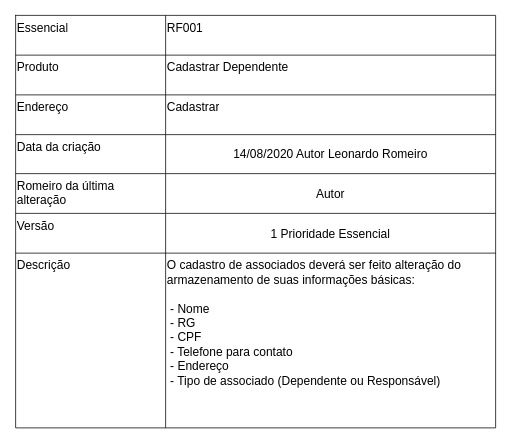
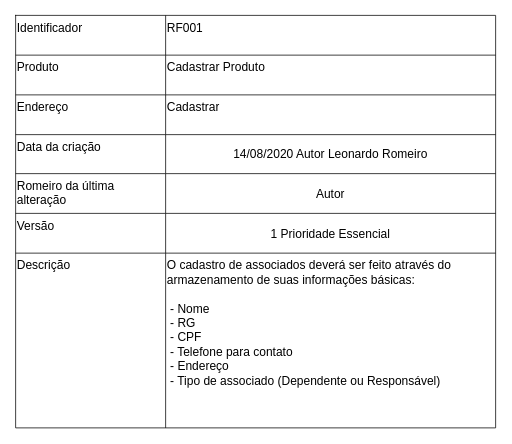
(44, 28) -> (57, 28)
(233, 68) -> (222, 68)
(331, 316) -> (331, 316)
